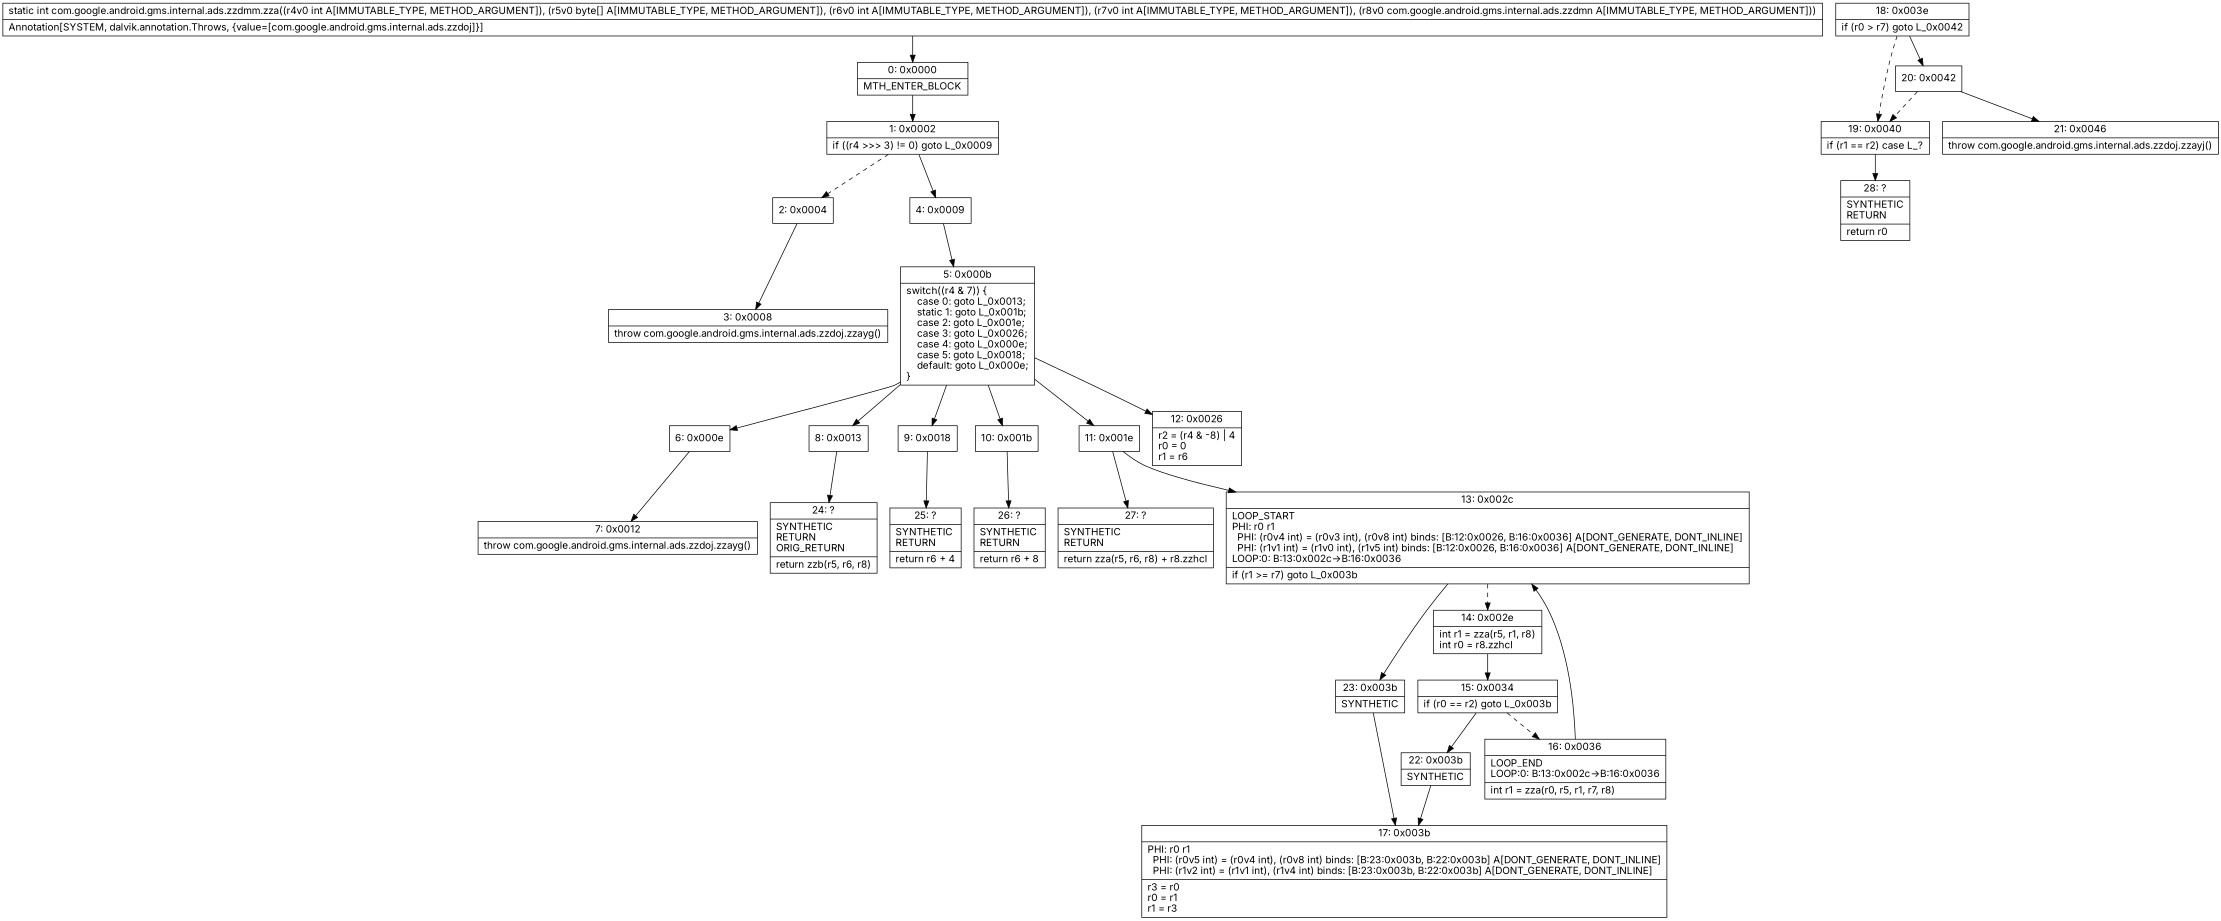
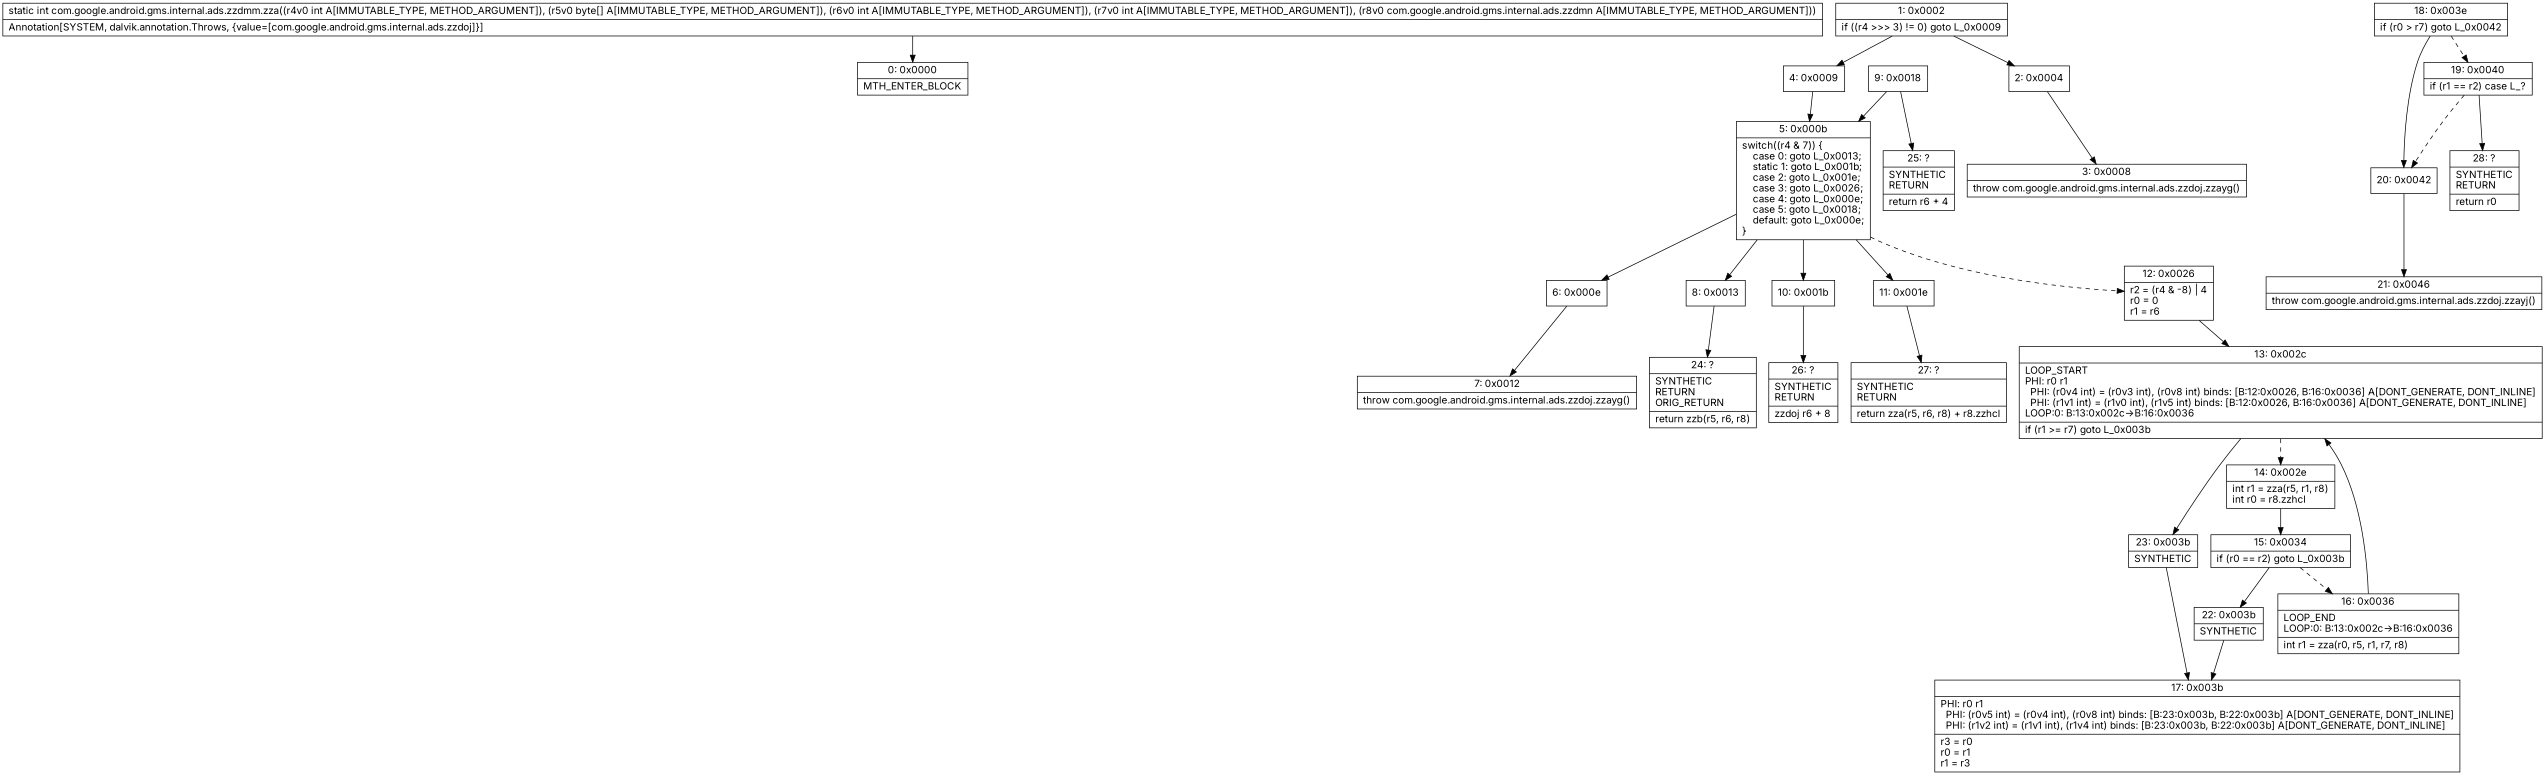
(1906, 104) -> (2439, 127)
(913, 105) -> none
(858, 174) -> (1981, 49)
(1090, 384) -> (1991, 275)
(941, 402) -> (1875, 104)
(1174, 476) -> (2211, 331)
(1010, 559) -> (1803, 414)
